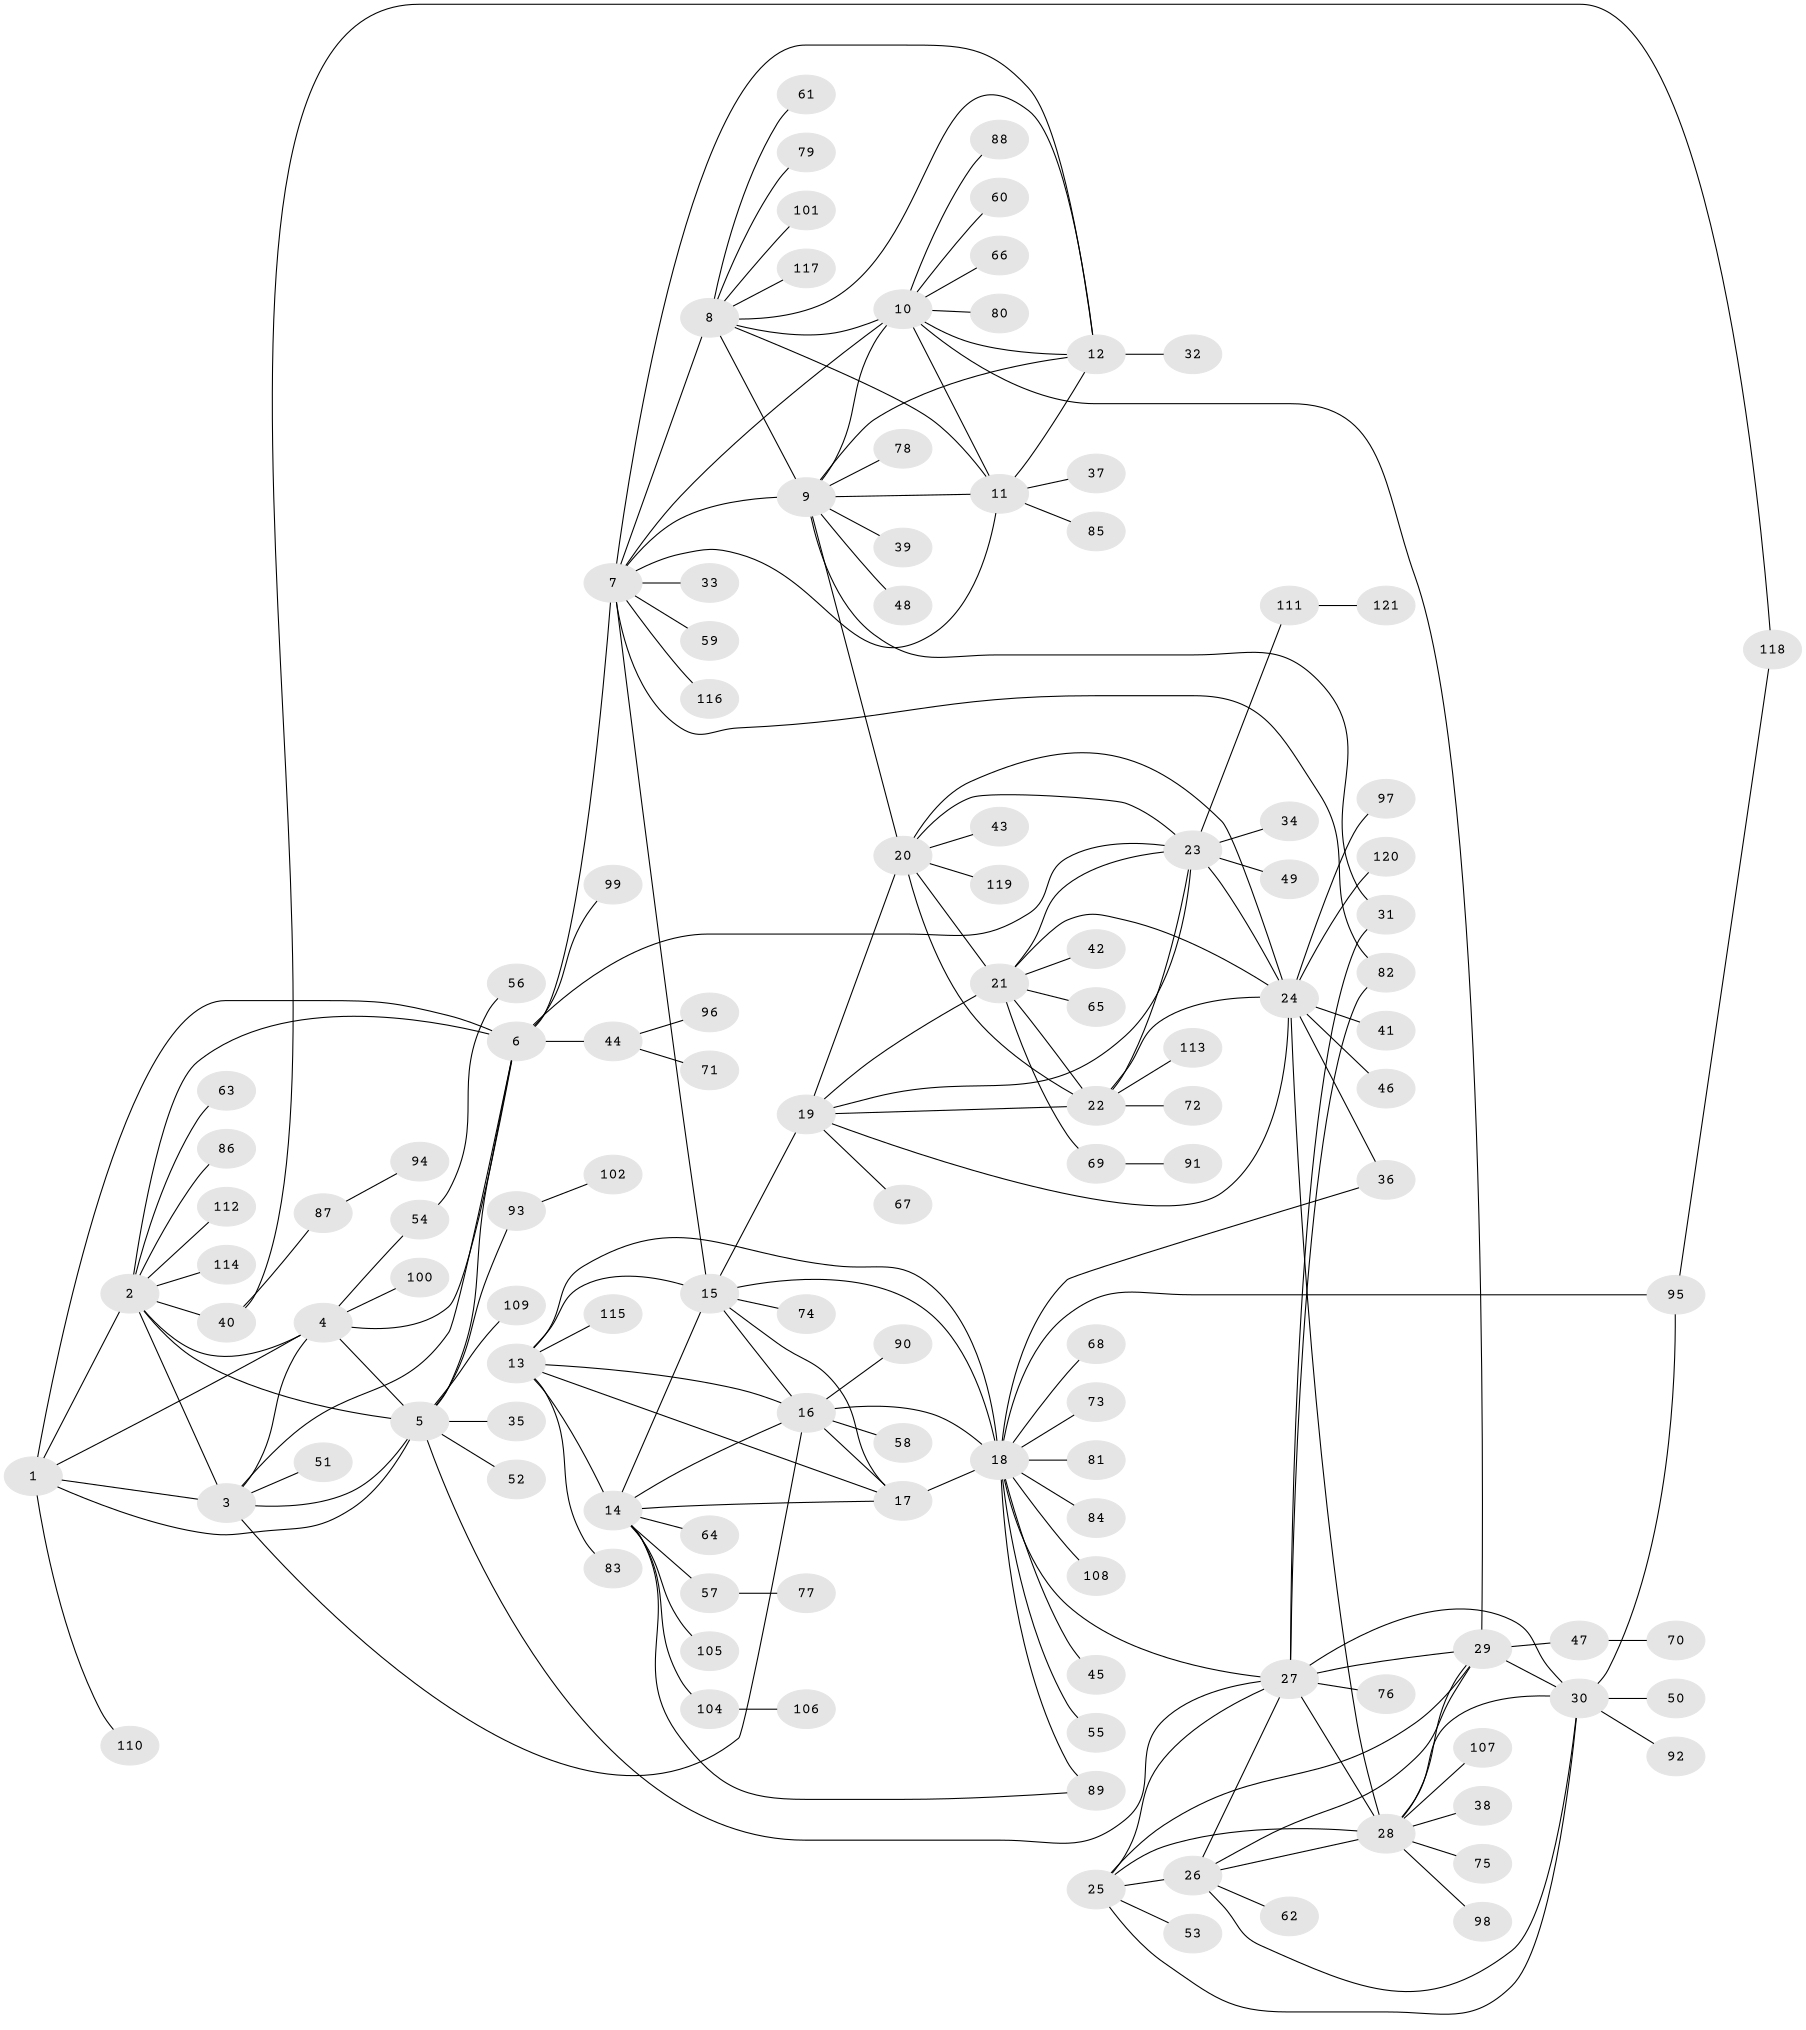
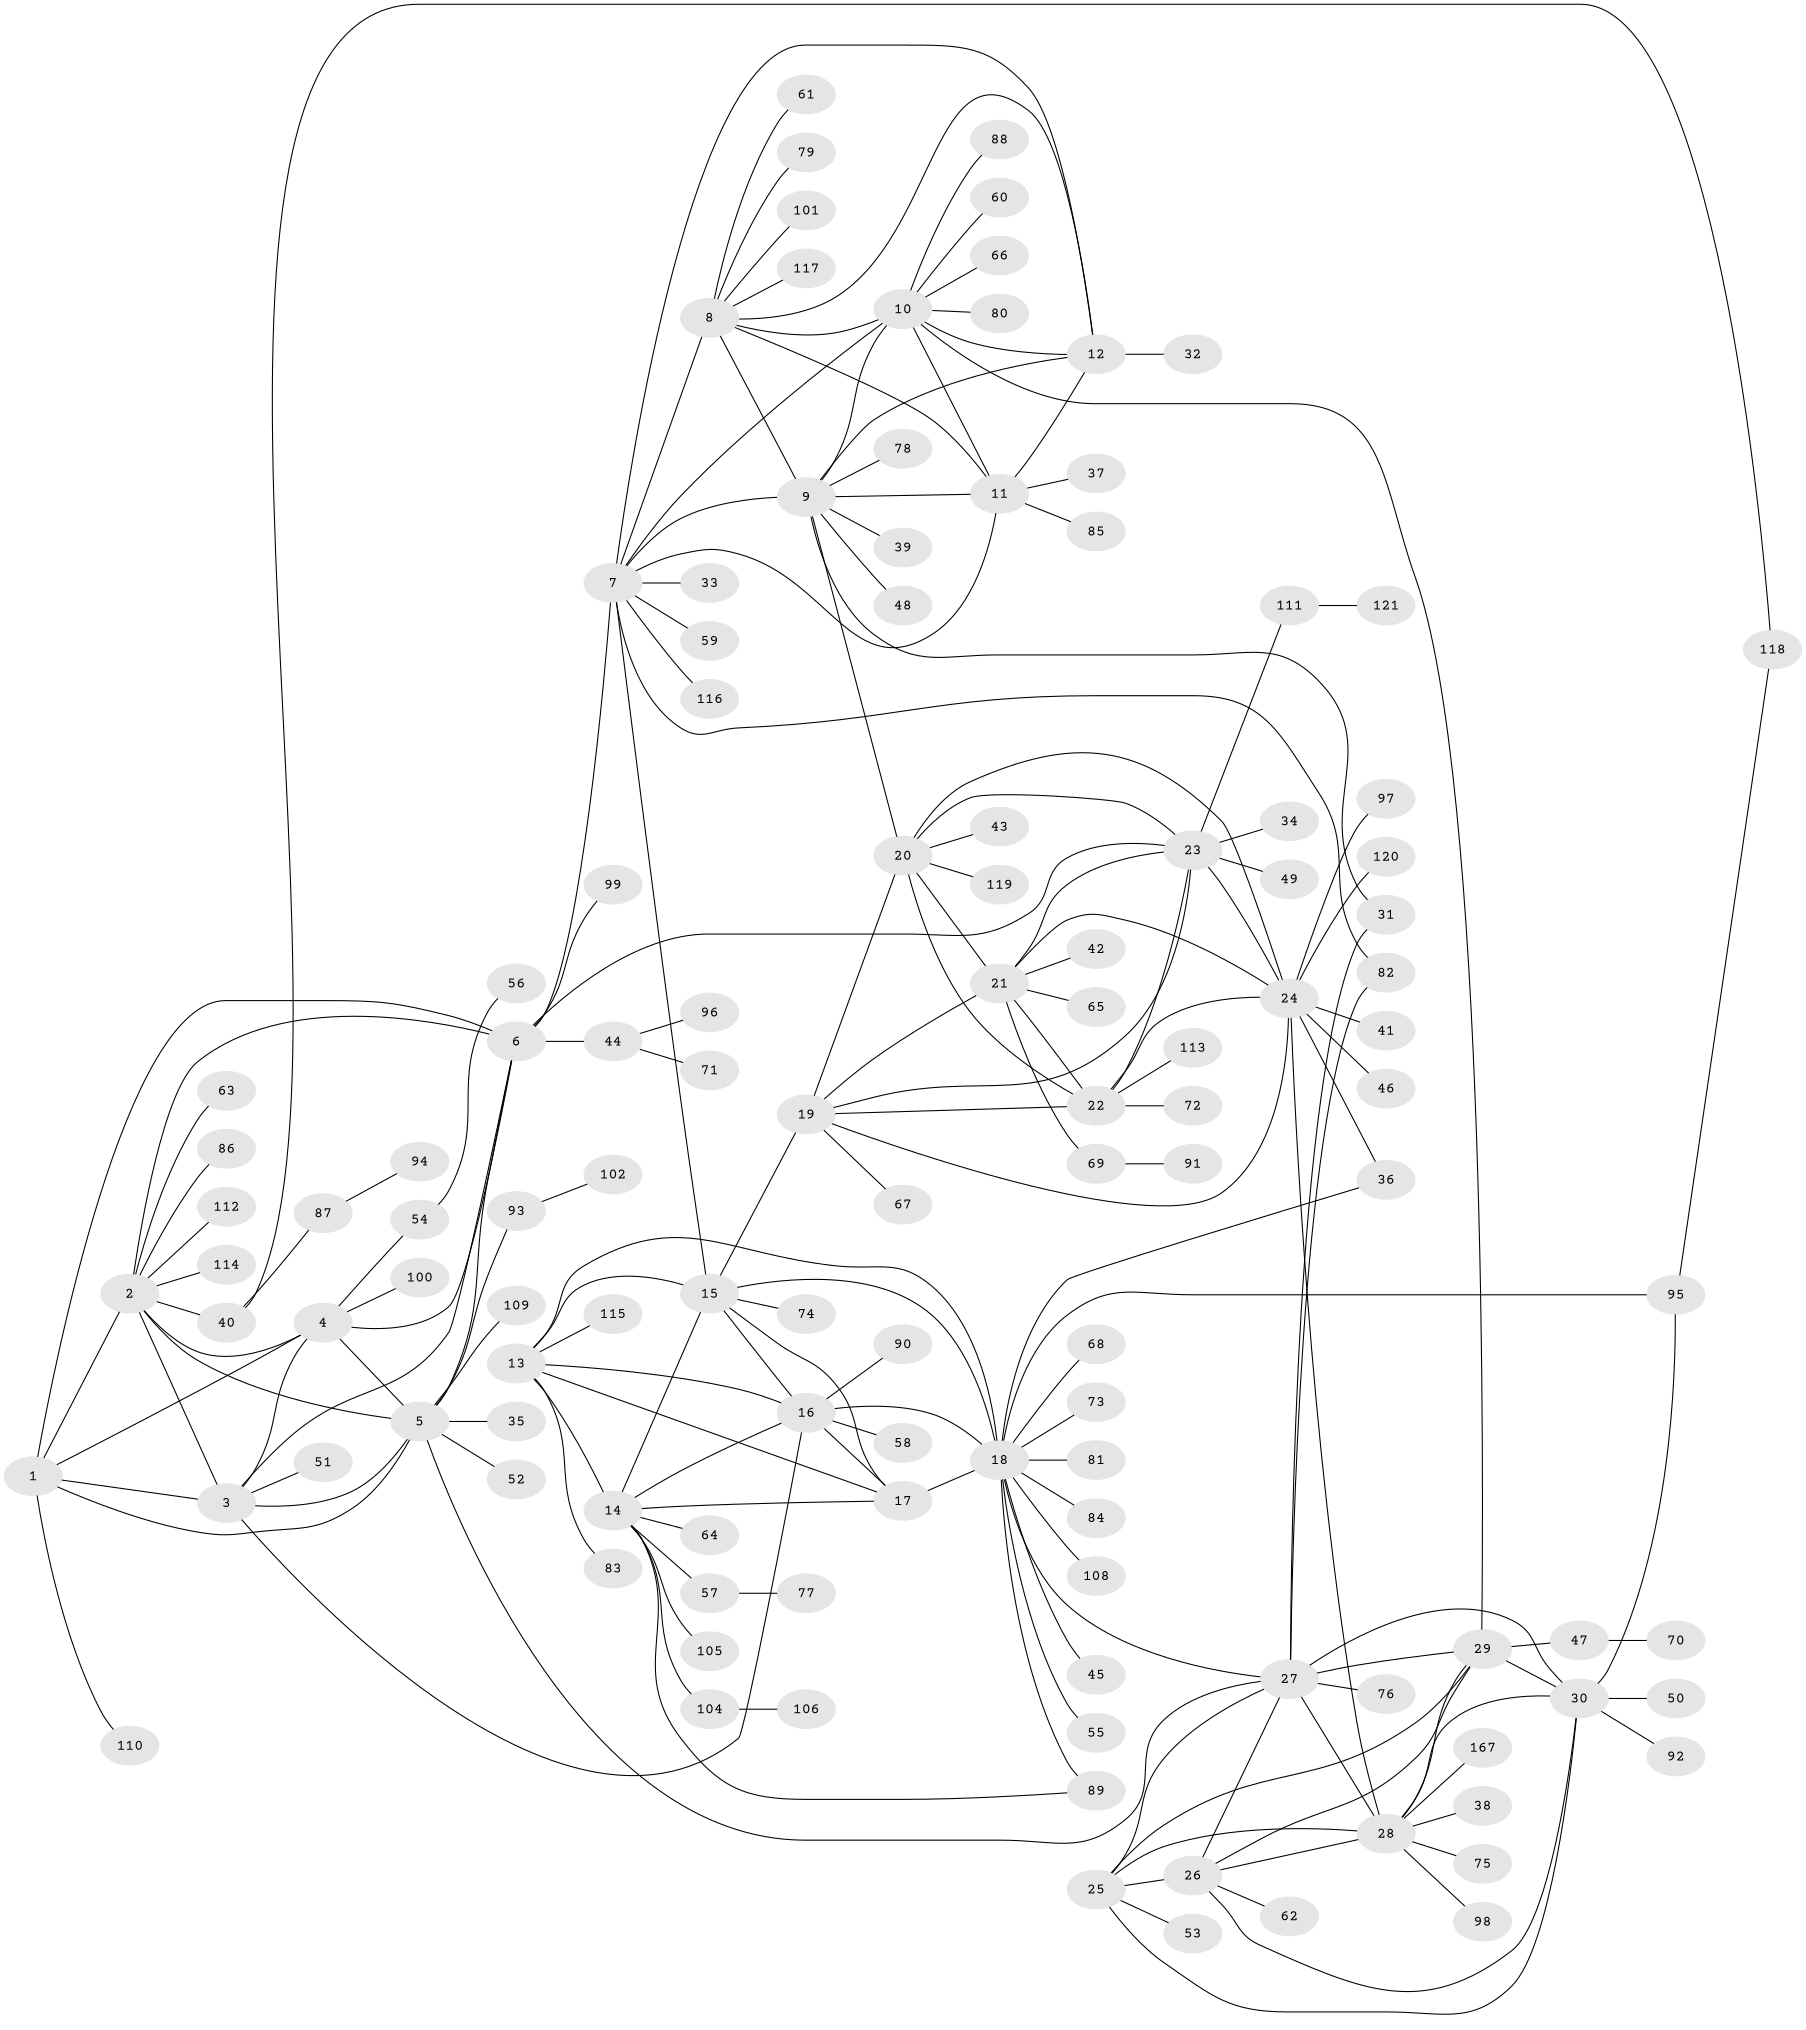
(1483, 1748) -> (1483, 1748)
